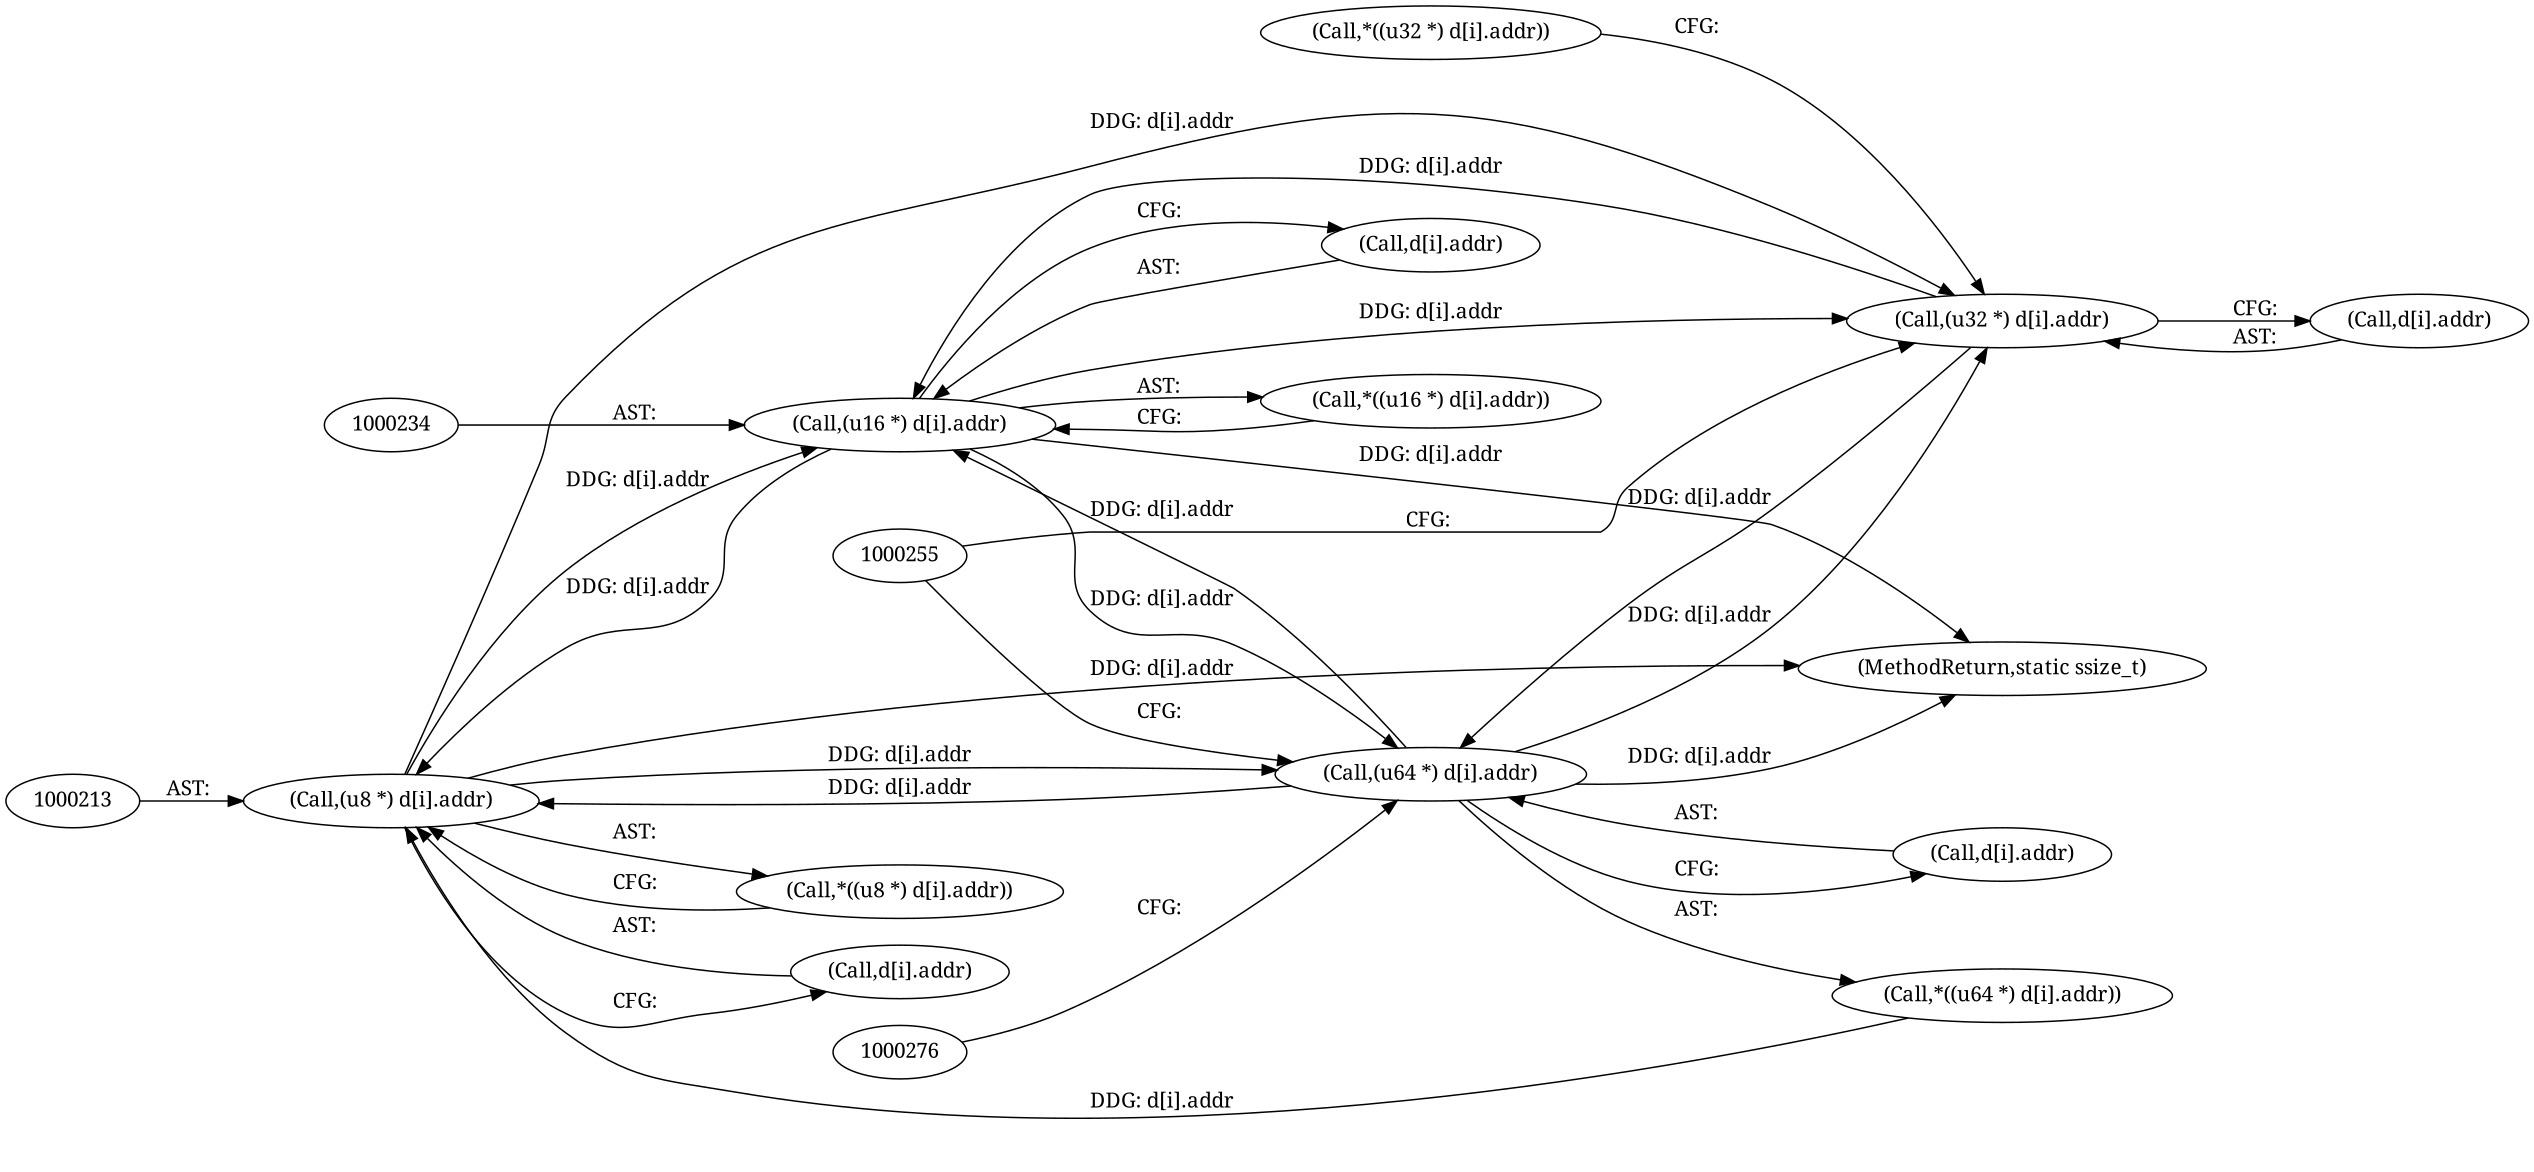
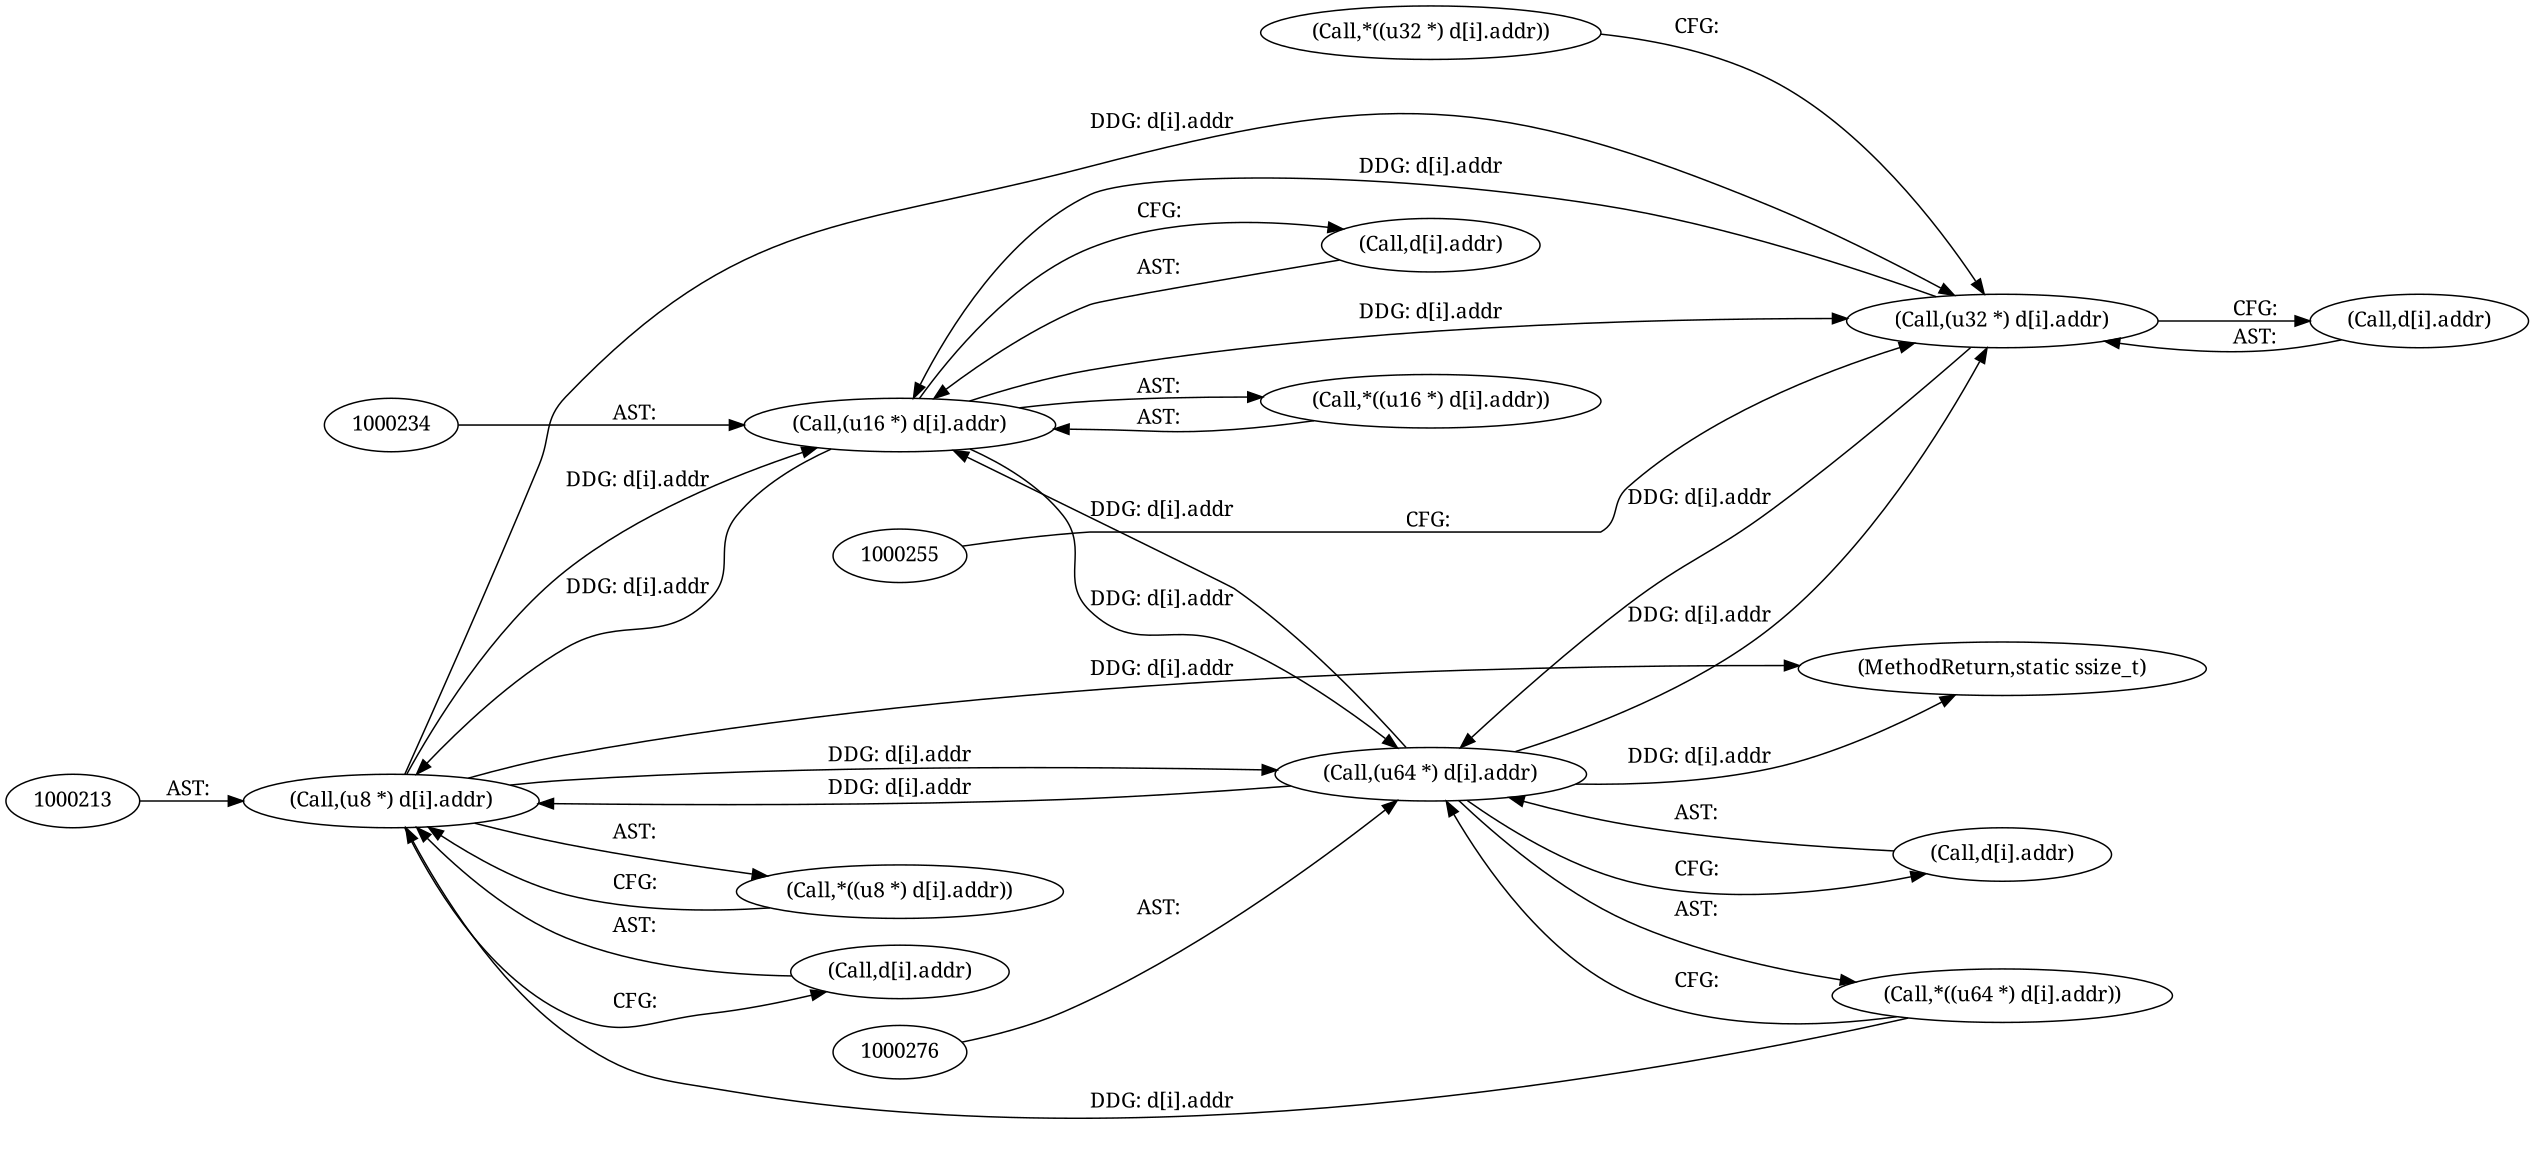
(1162, 418) -> (1162, 418)
(1509, 492) -> none
(1078, 717) -> (1637, 996)
(1162, 909) -> (1162, 909)
